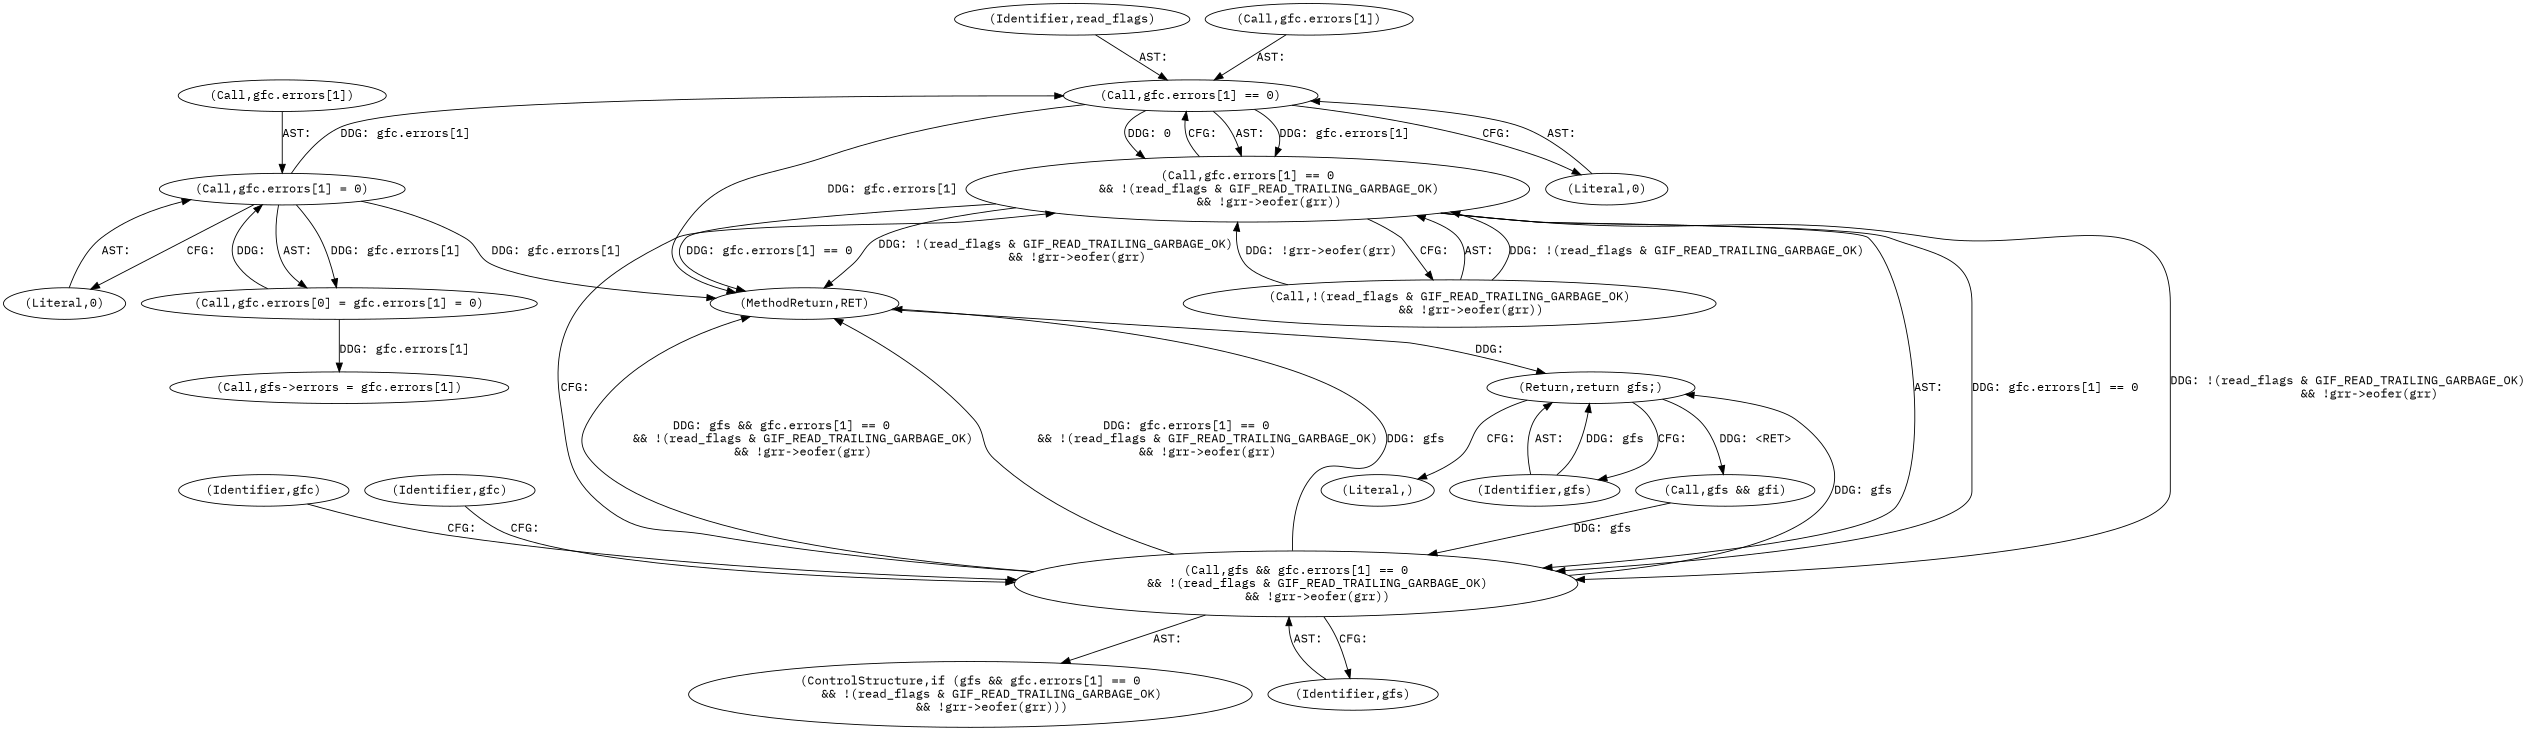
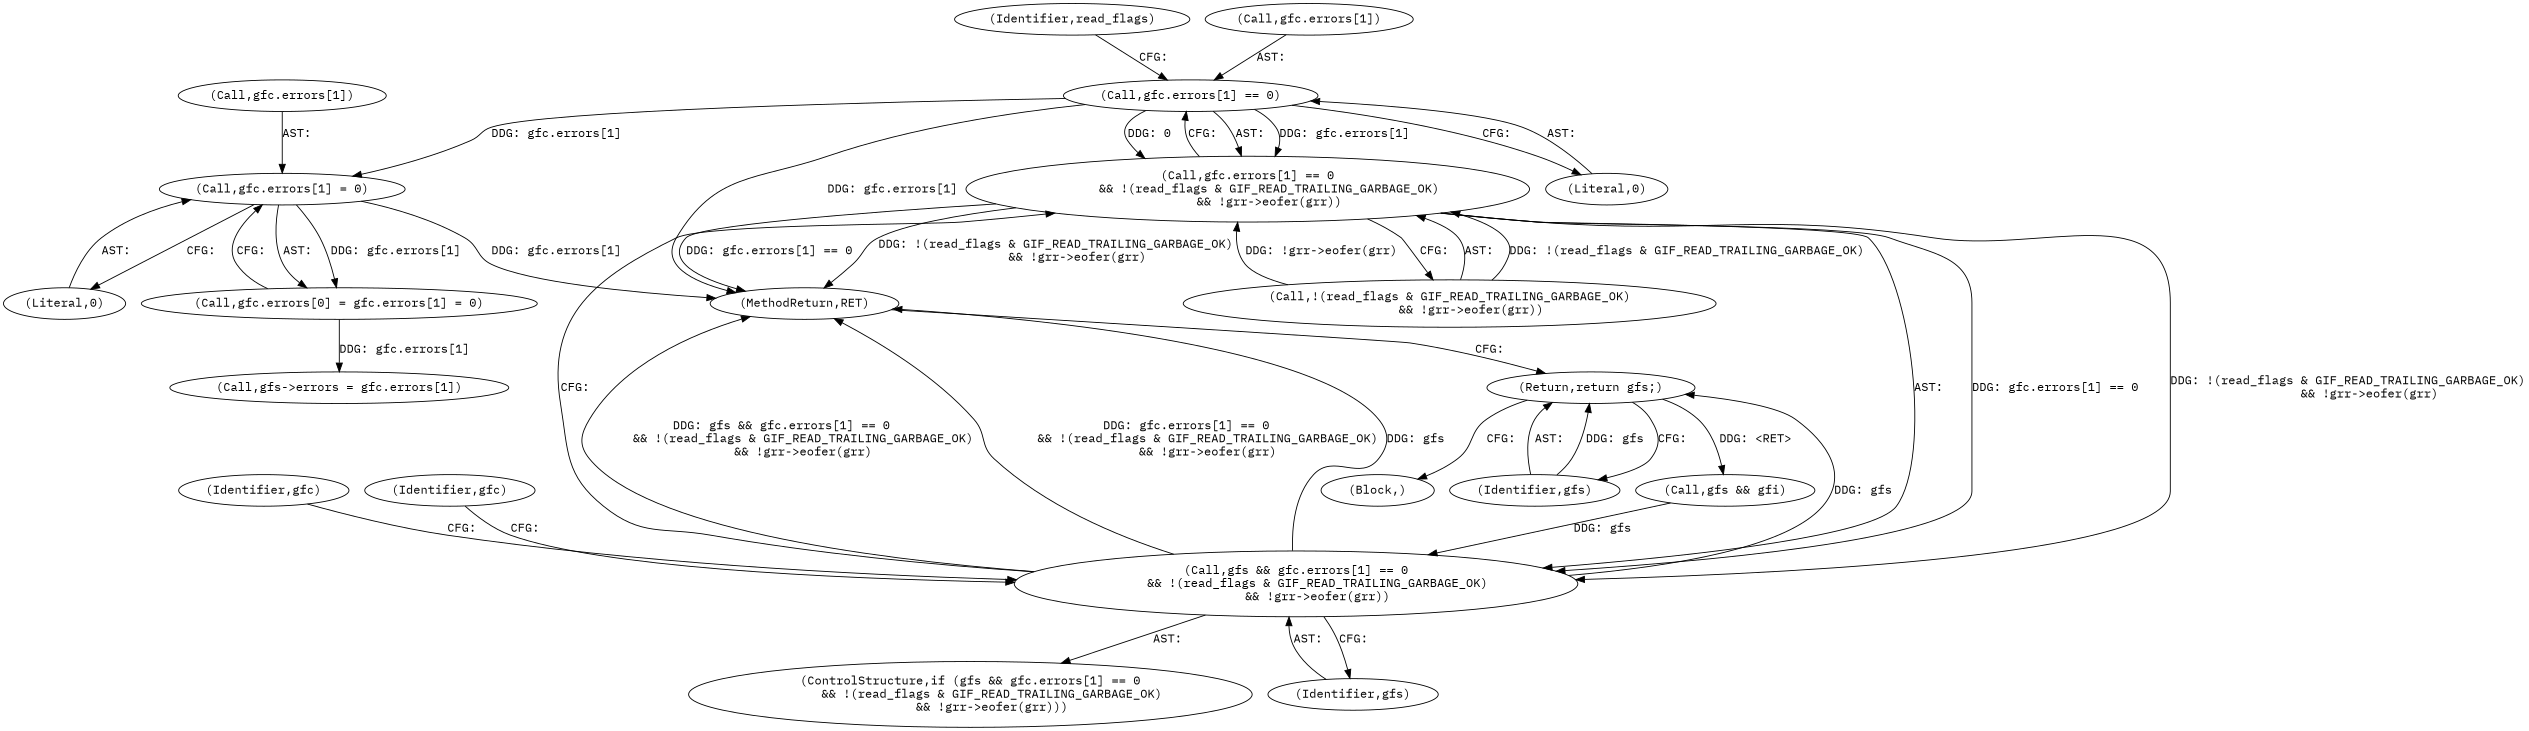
(1157, 57) -> (1157, 57)
(663, 100) -> (708, 109)
(255, 251) -> (255, 251)
(1494, 350) -> (1494, 350)
(1378, 490) -> (1378, 490)
